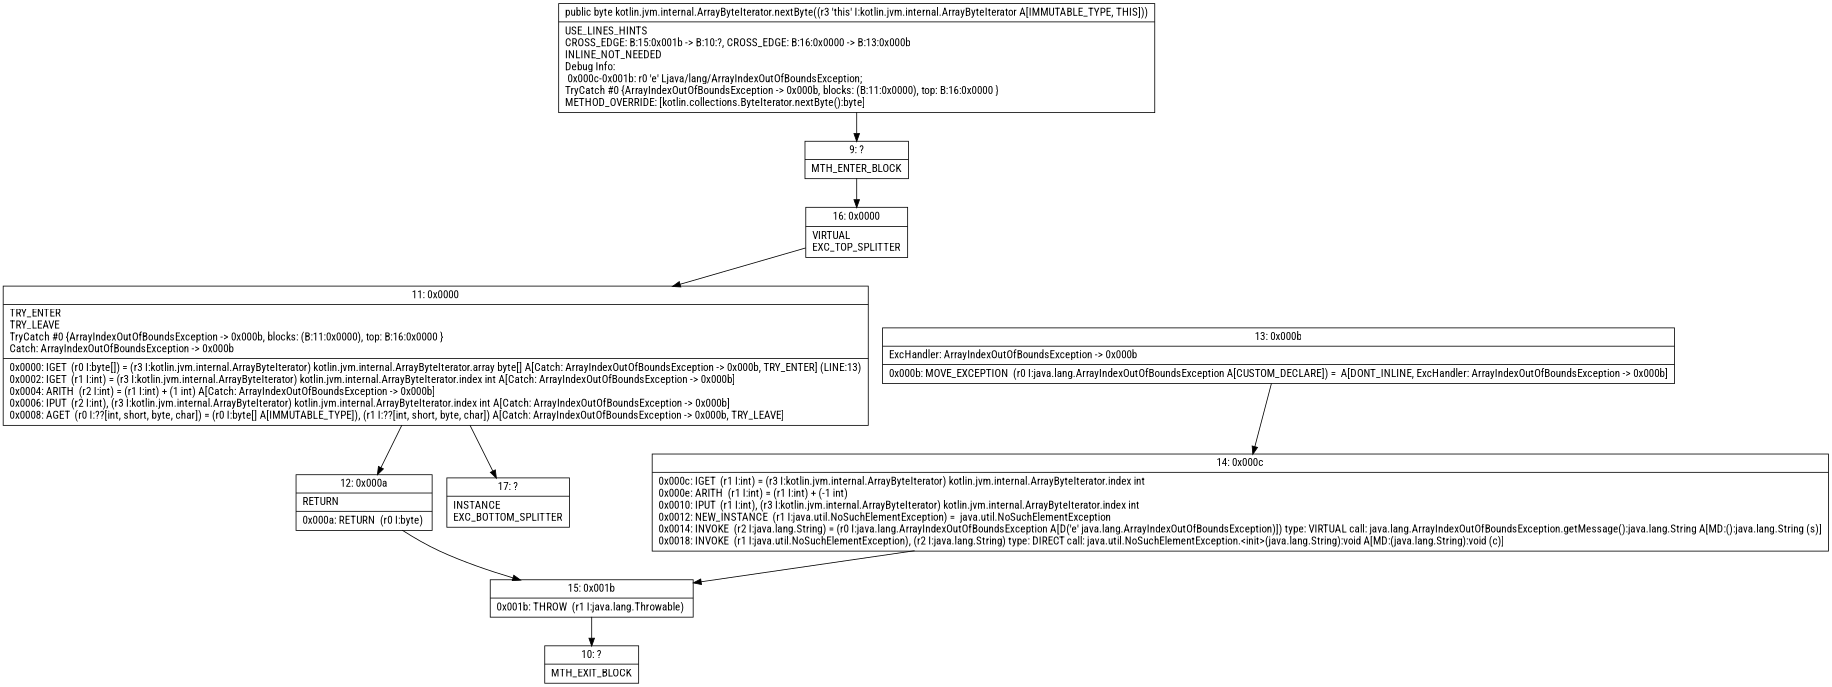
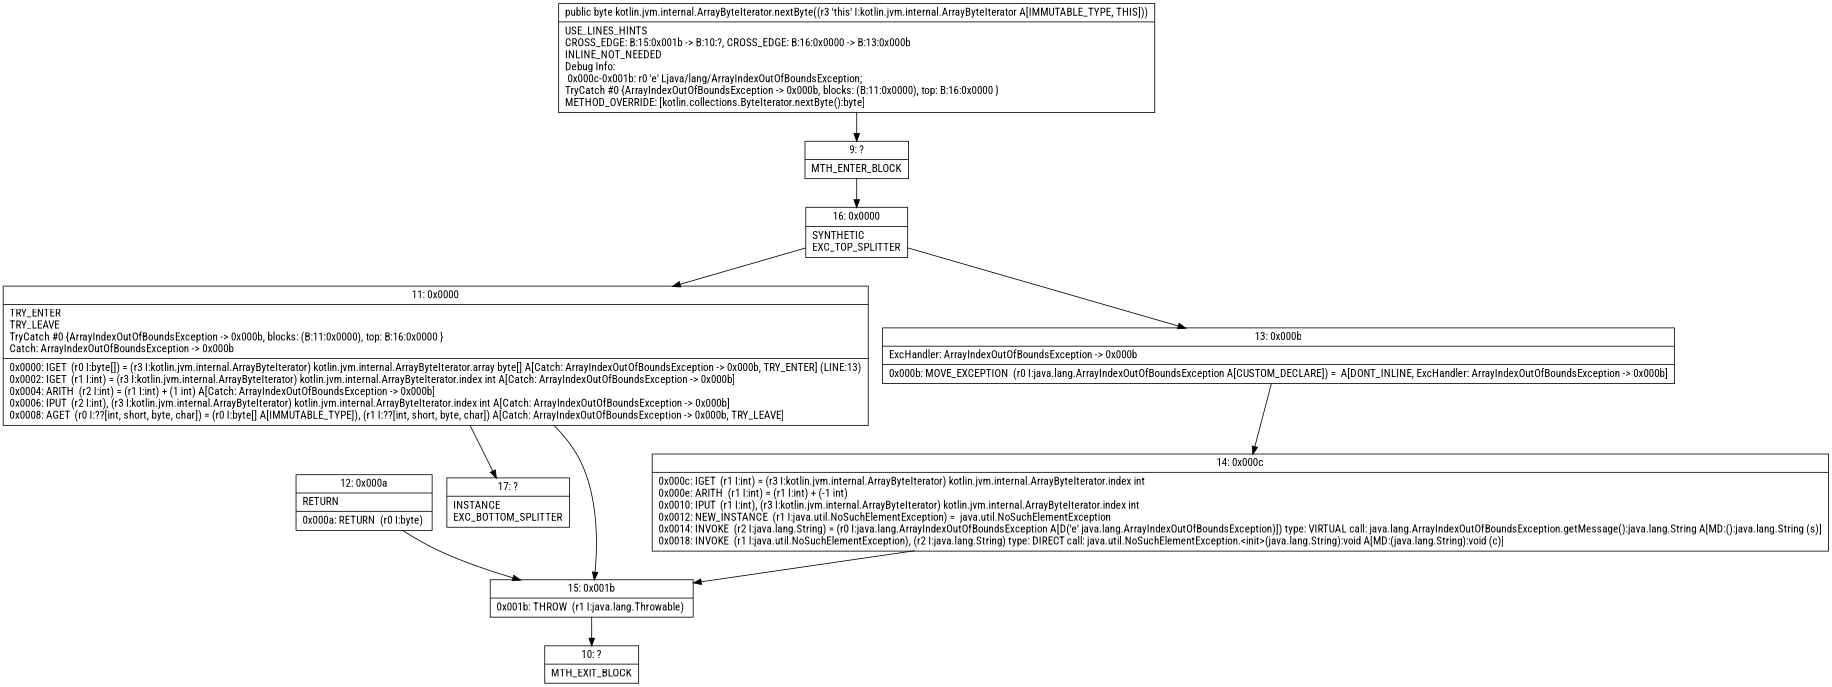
(832, 236) -> (839, 236)
none -> (1043, 287)
(391, 446) -> (591, 493)
